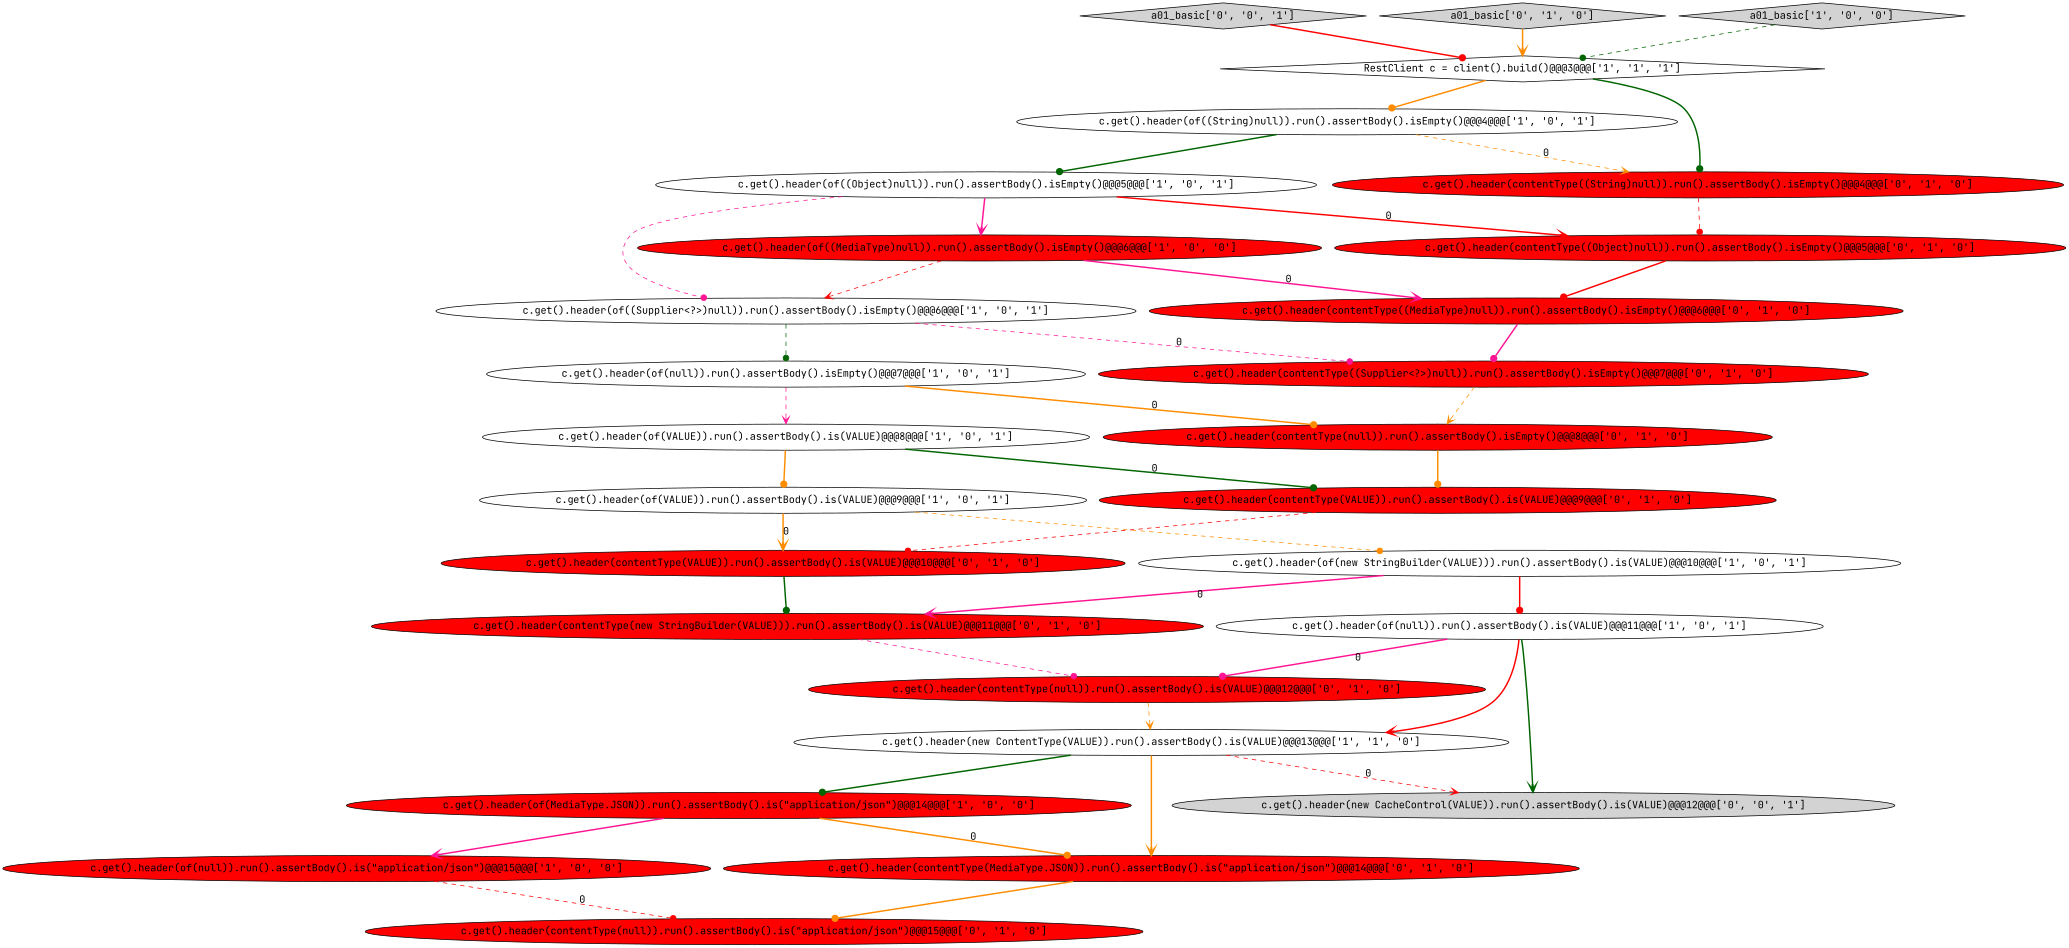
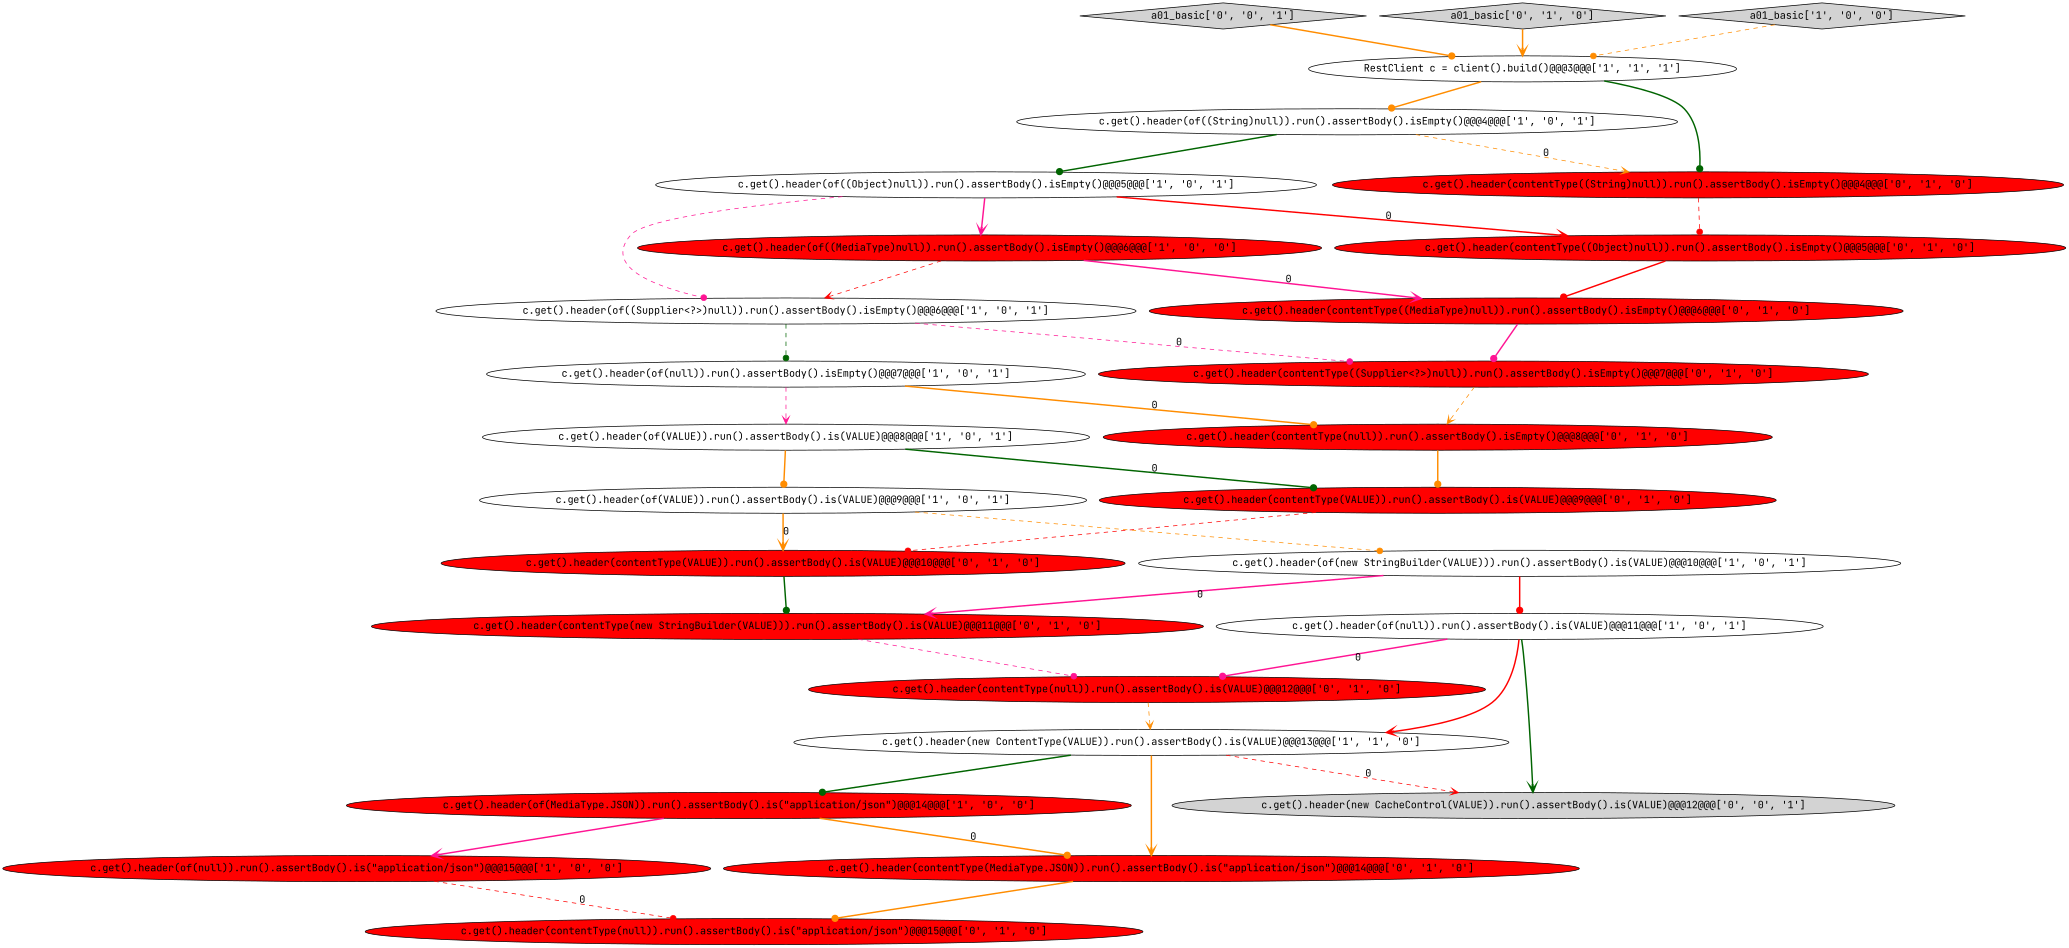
(1365, 41) -> (1359, 40)
(1680, 41) -> (1686, 40)
(1523, 69) -> (1523, 69)
